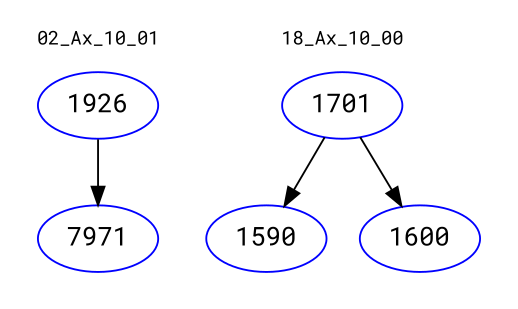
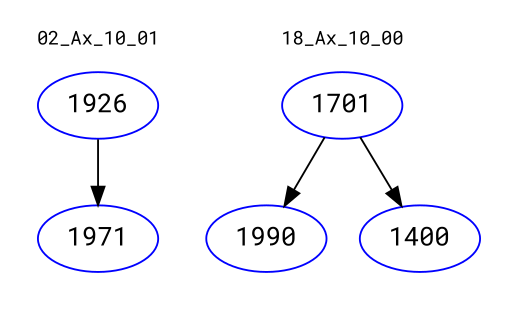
(98, 239) -> (98, 239)
(266, 239) -> (266, 239)
(420, 239) -> (420, 239)
